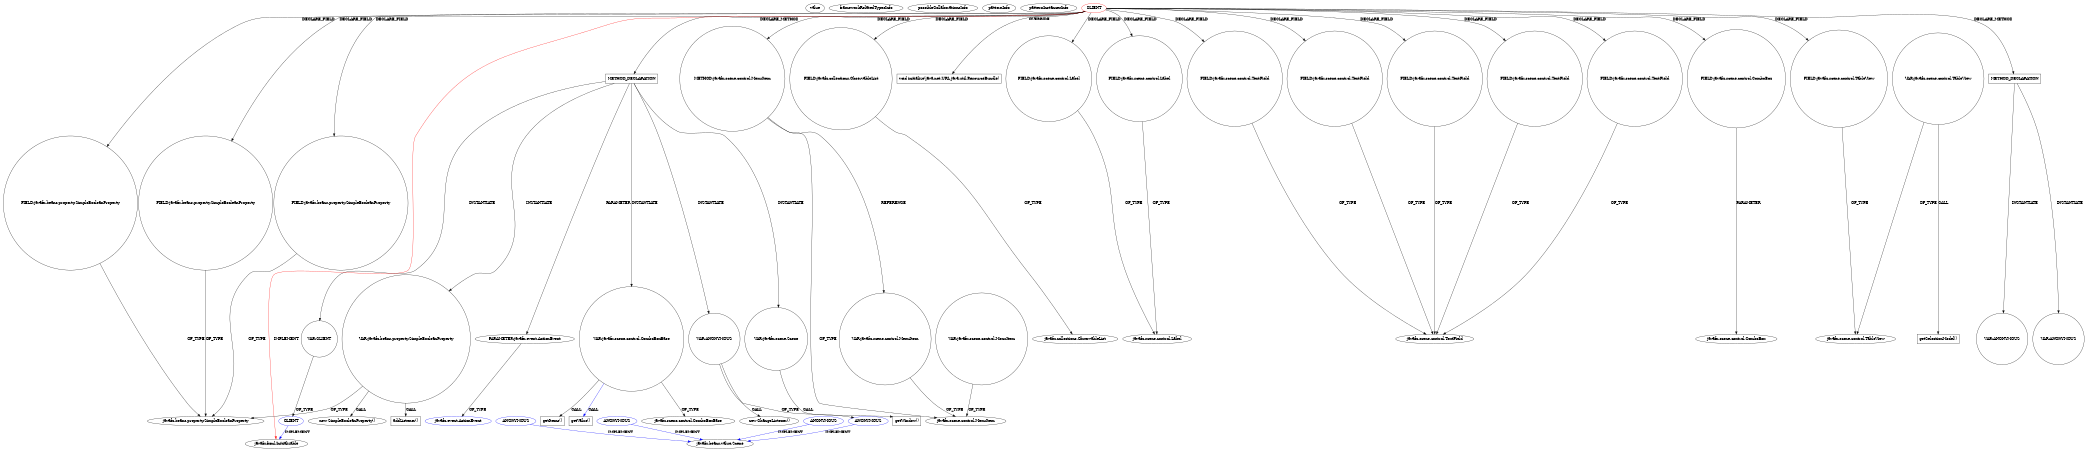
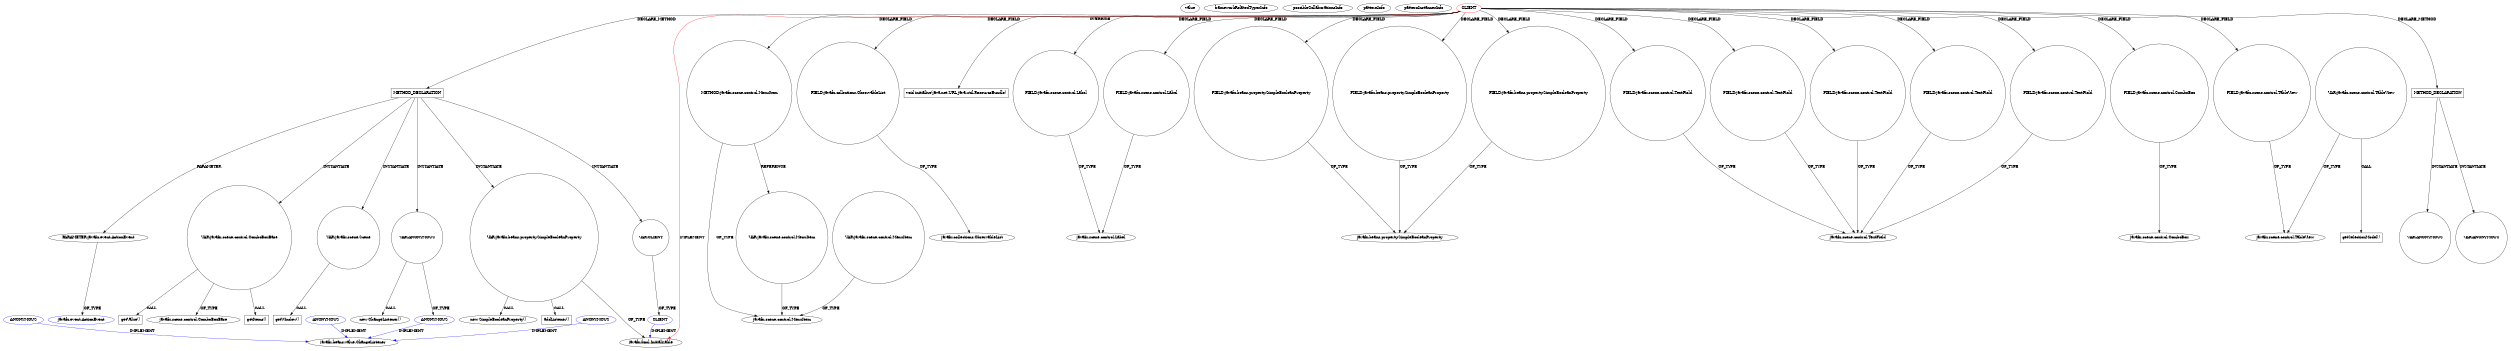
(1749, 203) -> (2168, 167)
(594, 399) -> (168, 291)
(312, 412) -> (612, 309)
(720, 444) -> (353, 343)
